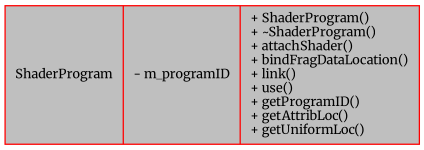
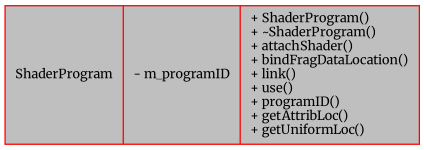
(306, 102) -> (295, 102)
